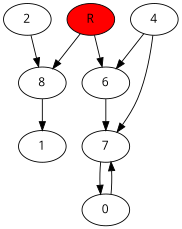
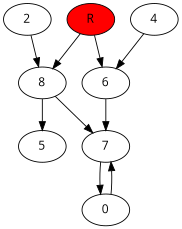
(144, 82) -> (71, 111)
(42, 146) -> (42, 146)
